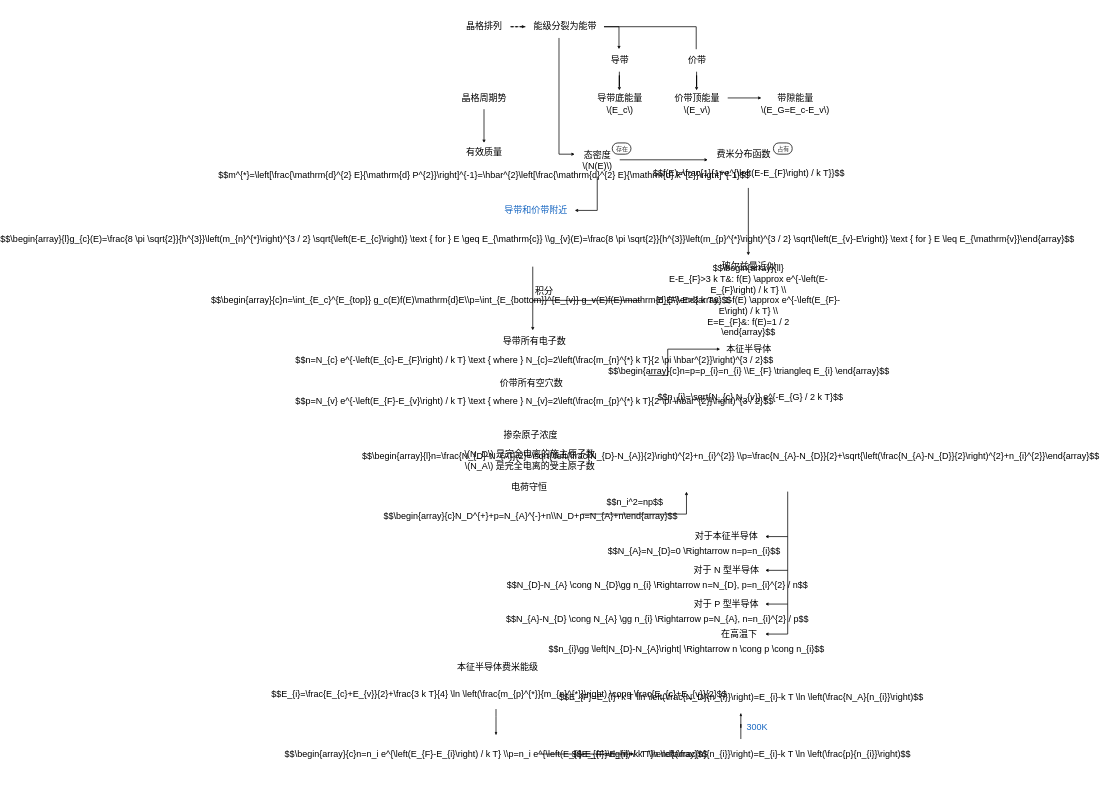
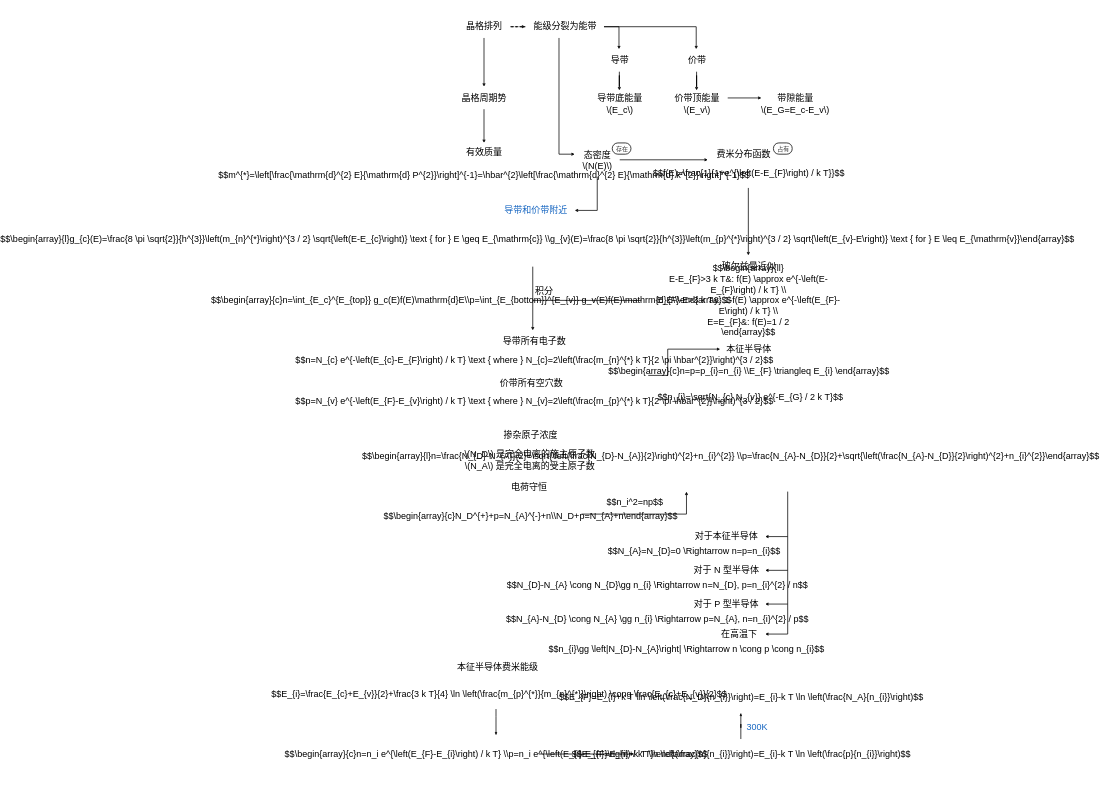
(696, 46) -> (696, 46)
none -> (484, 82)
